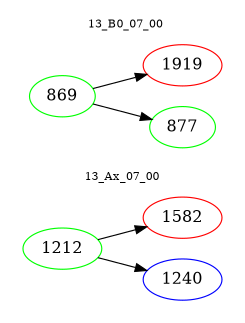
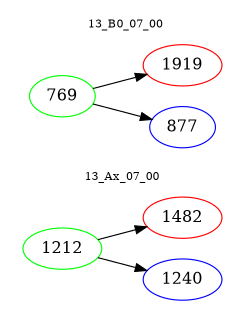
(62, 96) -> (62, 96)
(183, 127) -> (183, 127)
(183, 218) -> (183, 218)
